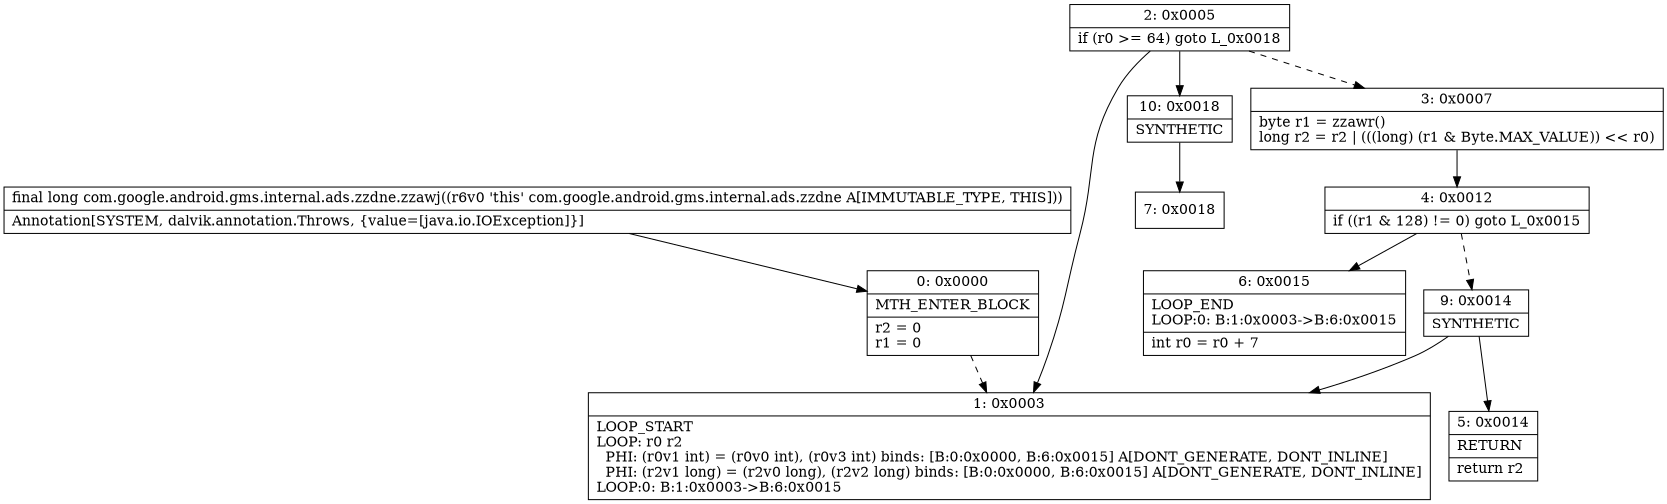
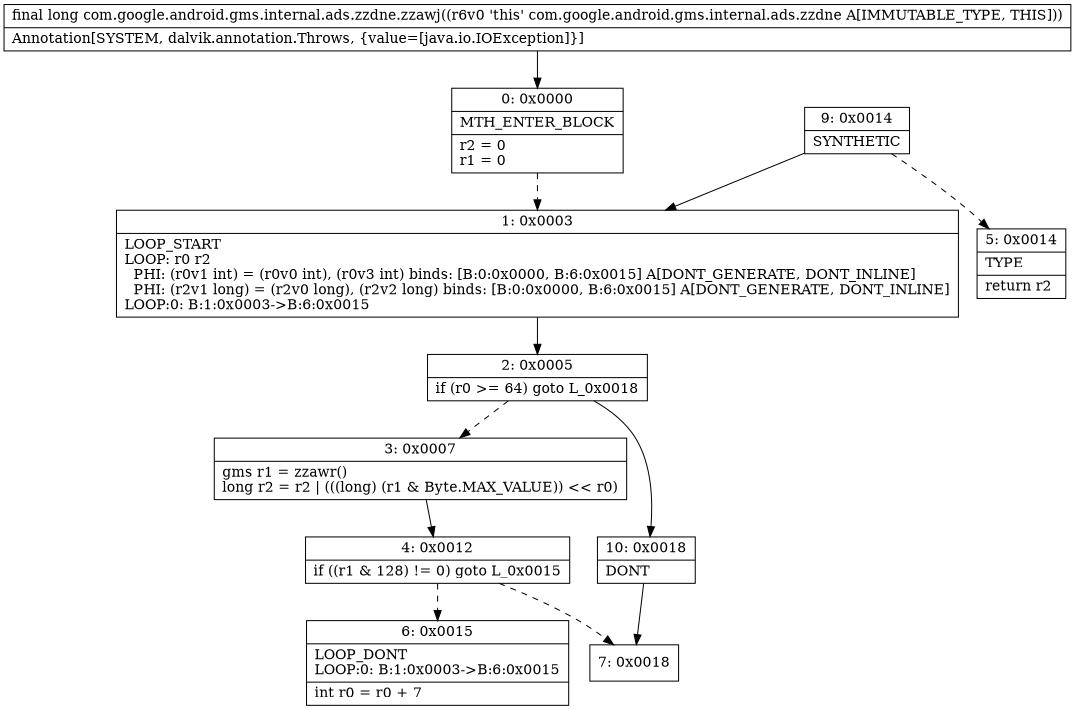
(1322, 123) -> (285, 472)
(1180, 130) -> (628, 571)
(1085, 211) -> (537, 331)
(1387, 250) -> (438, 597)
(1466, 257) -> (554, 608)
(1193, 305) -> (361, 655)
(1483, 369) -> (938, 186)
(1490, 446) -> (1005, 263)
